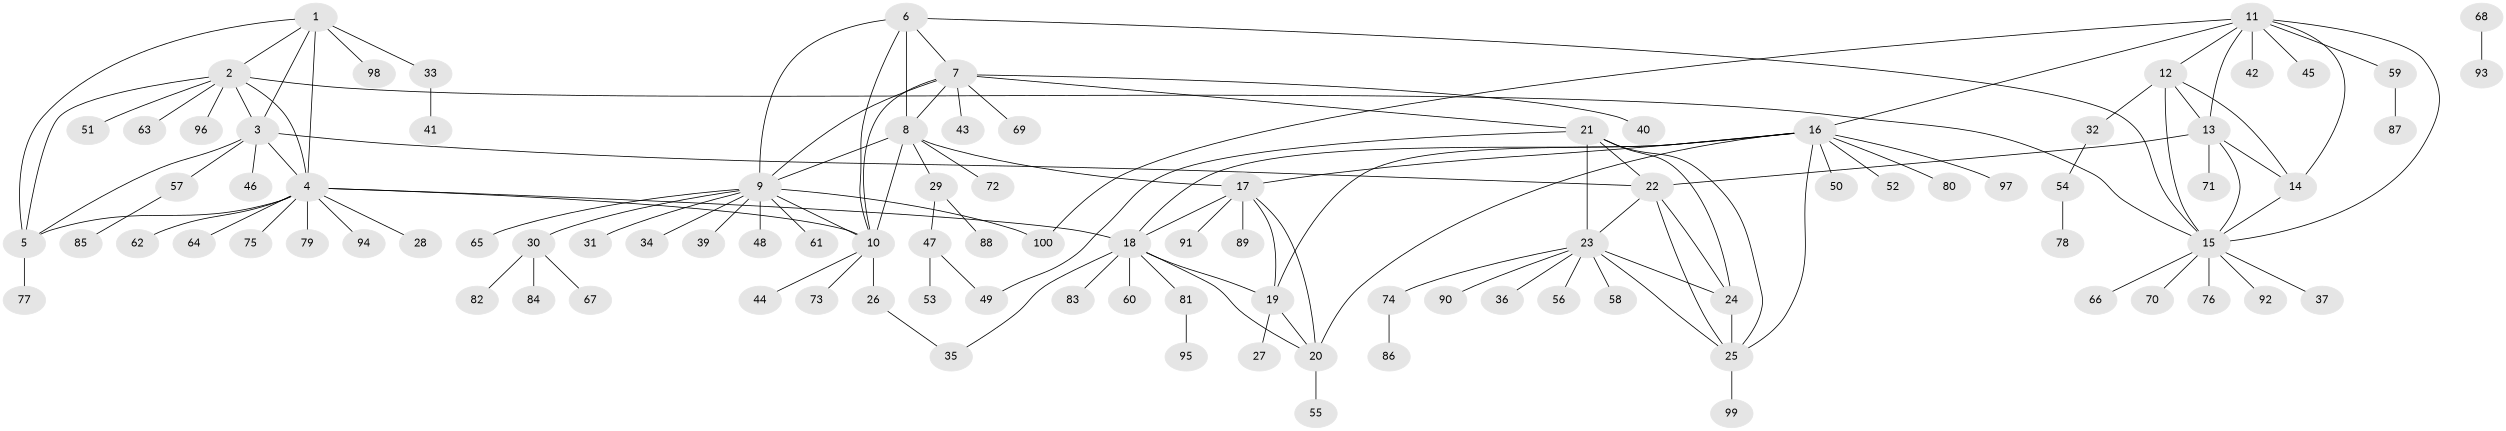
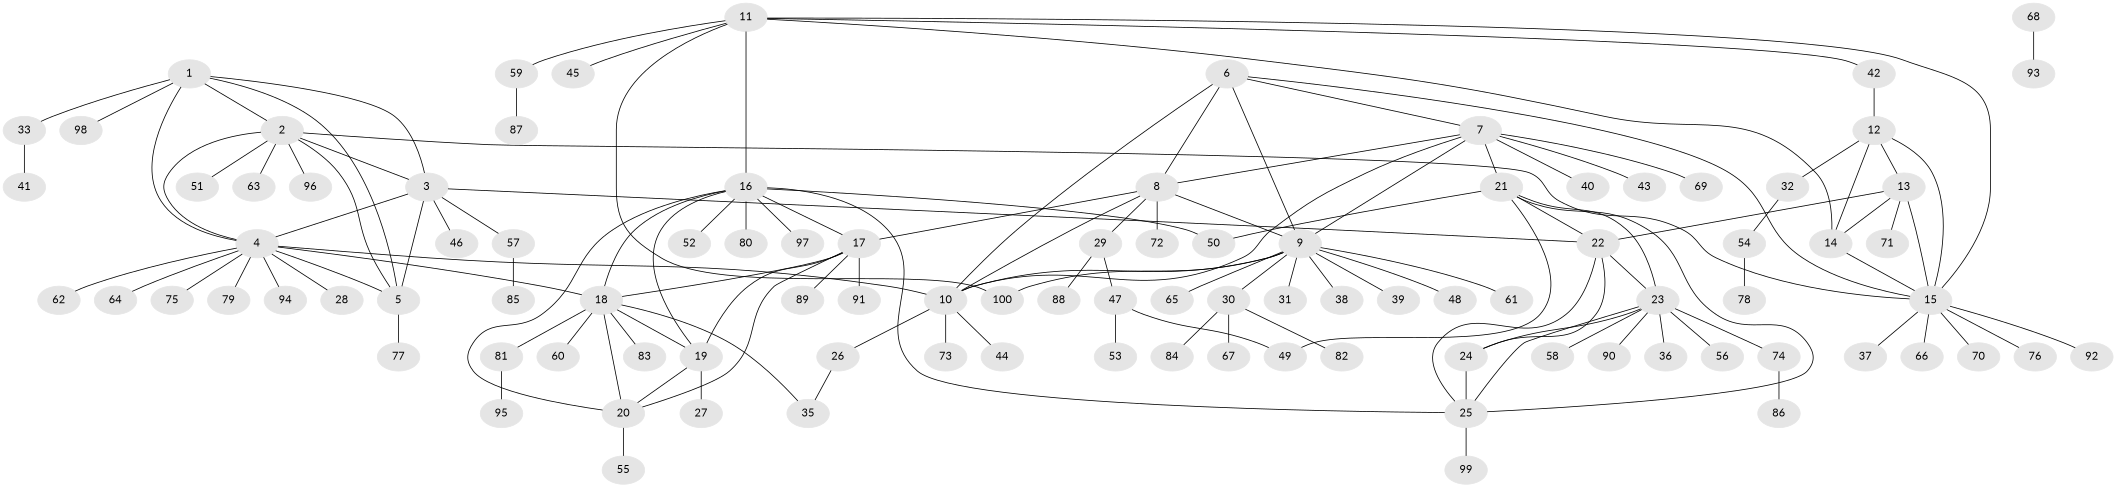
(2209, 46) -> (1874, 102)
(2220, 71) -> none
(1694, 189) -> (1363, 212)
(647, 244) -> (1342, 300)
